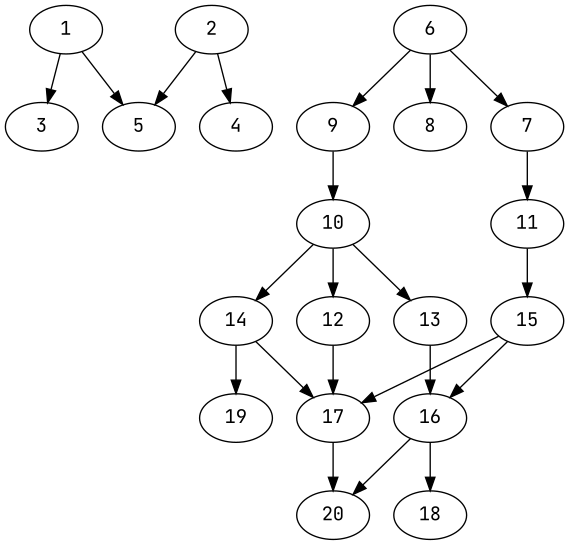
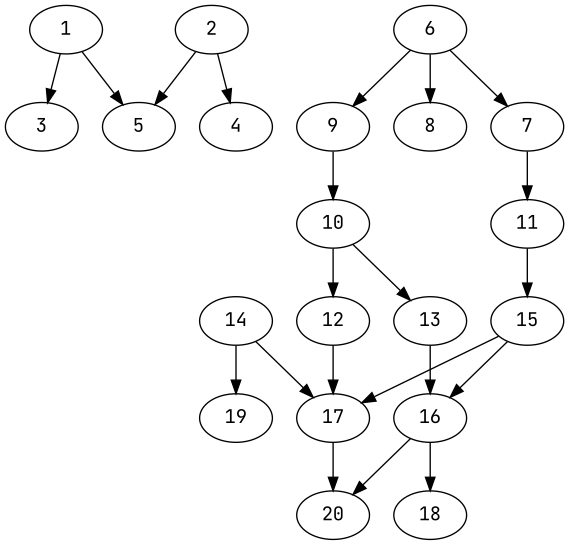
(290, 268) -> none
